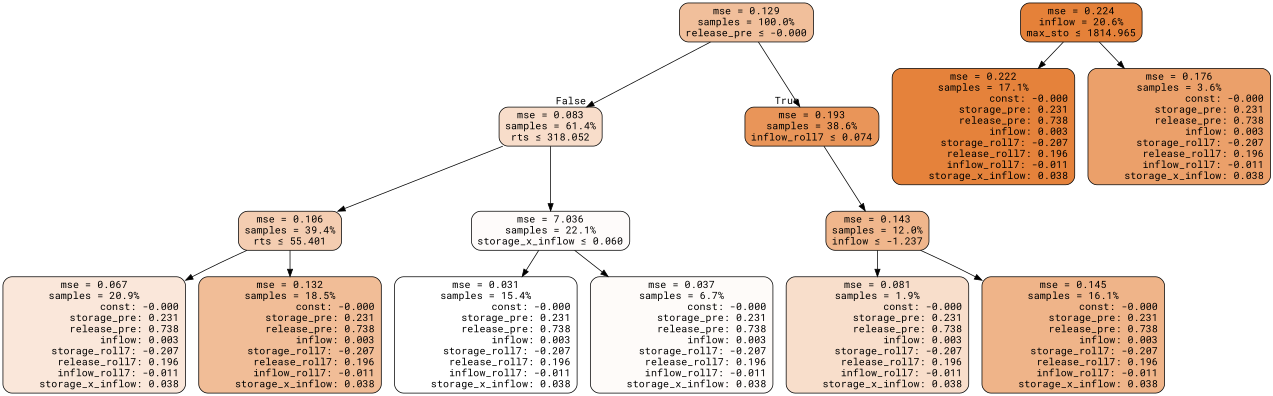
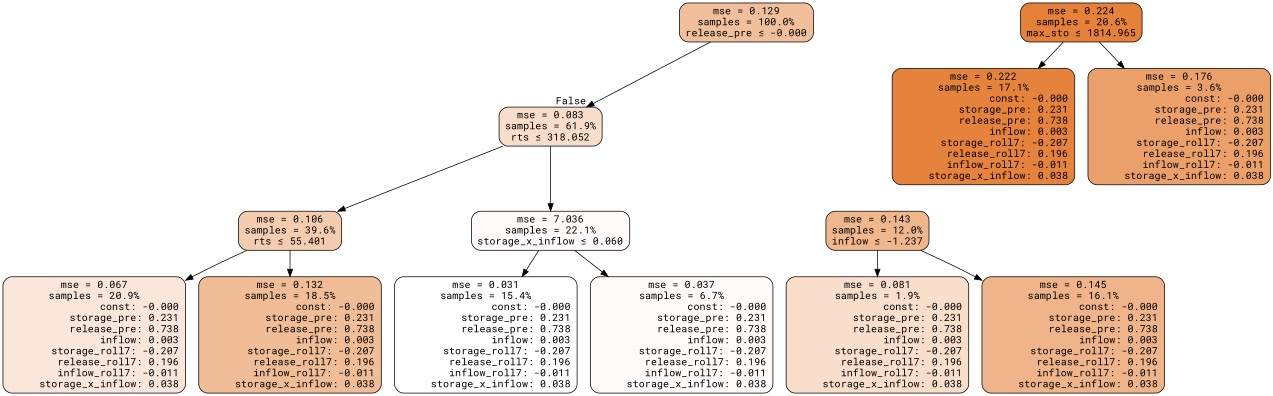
(1081, 22) -> (1081, 22)
(551, 127) -> (551, 127)
(812, 127) -> none
(290, 231) -> (290, 231)
